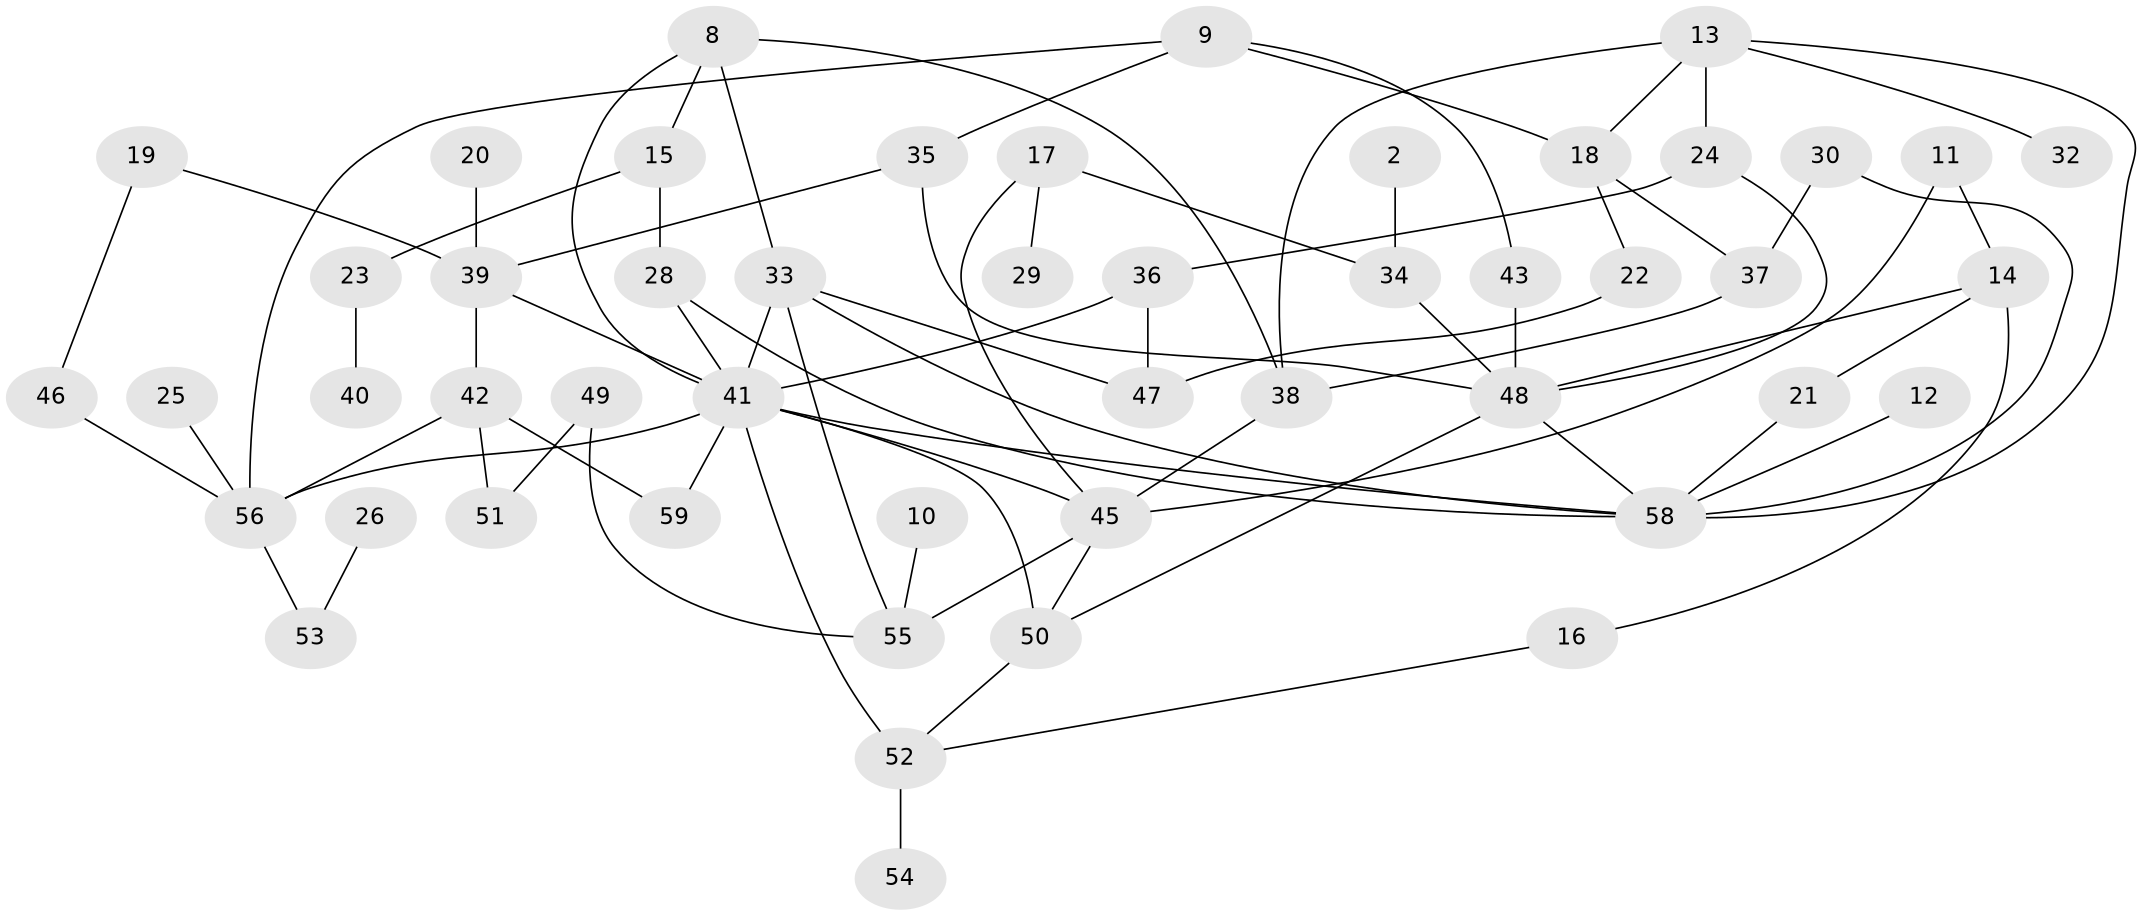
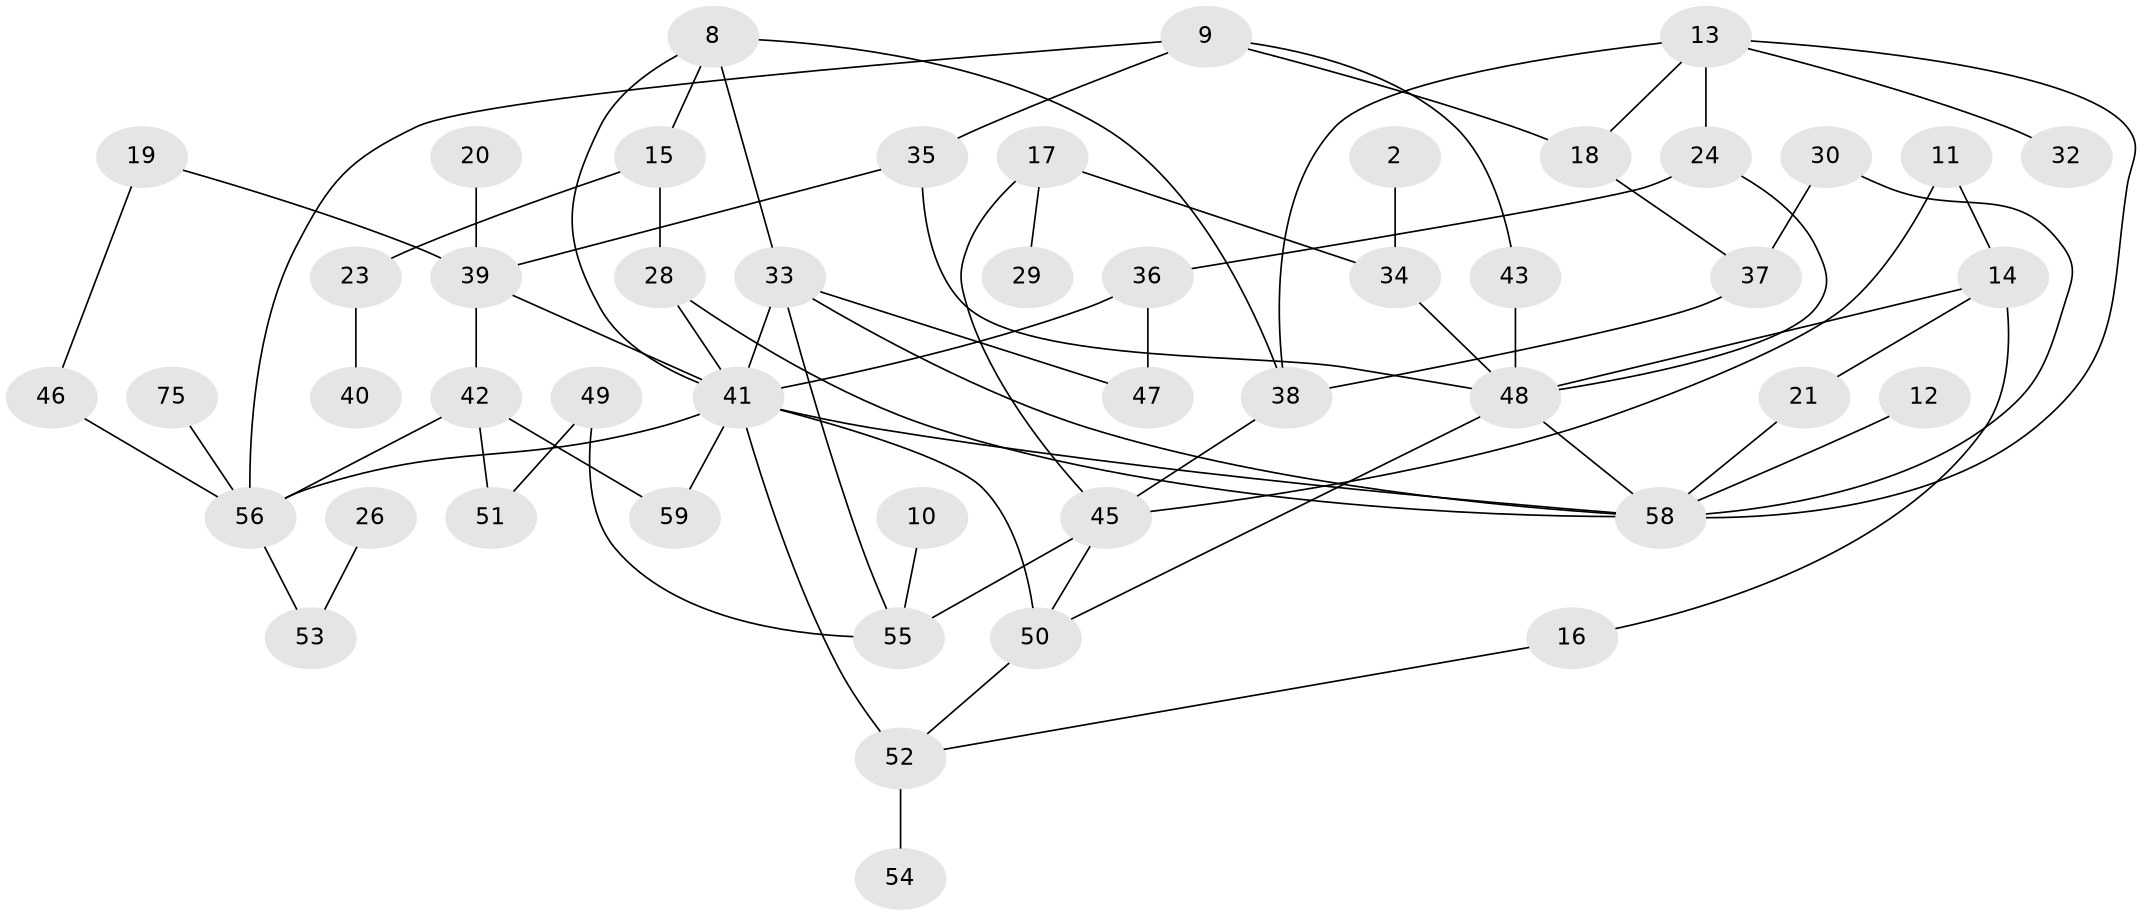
(1636, 277) -> none
(172, 398) -> (172, 398)
(969, 465) -> none
